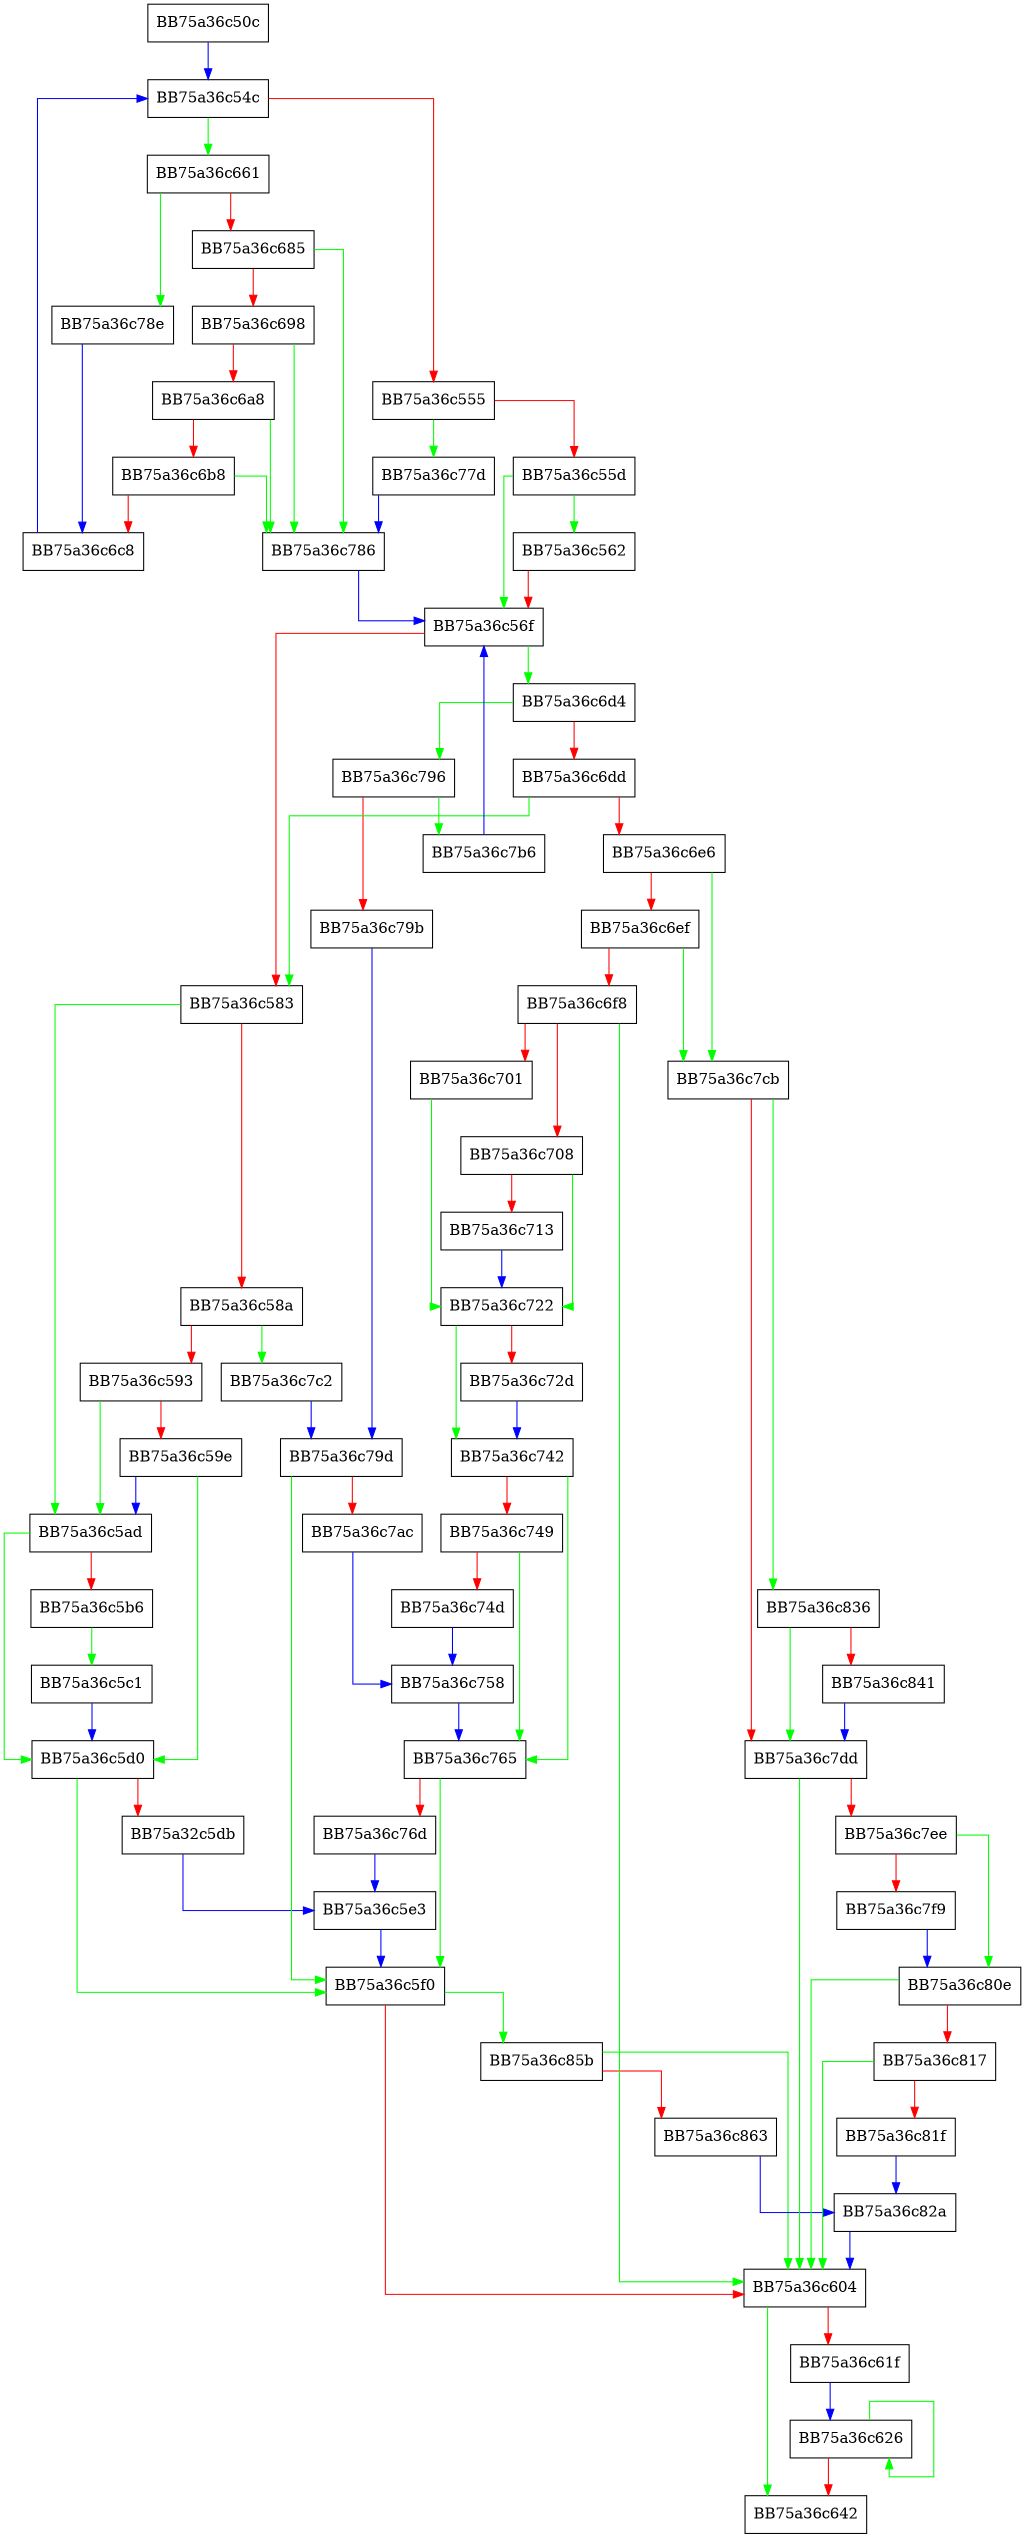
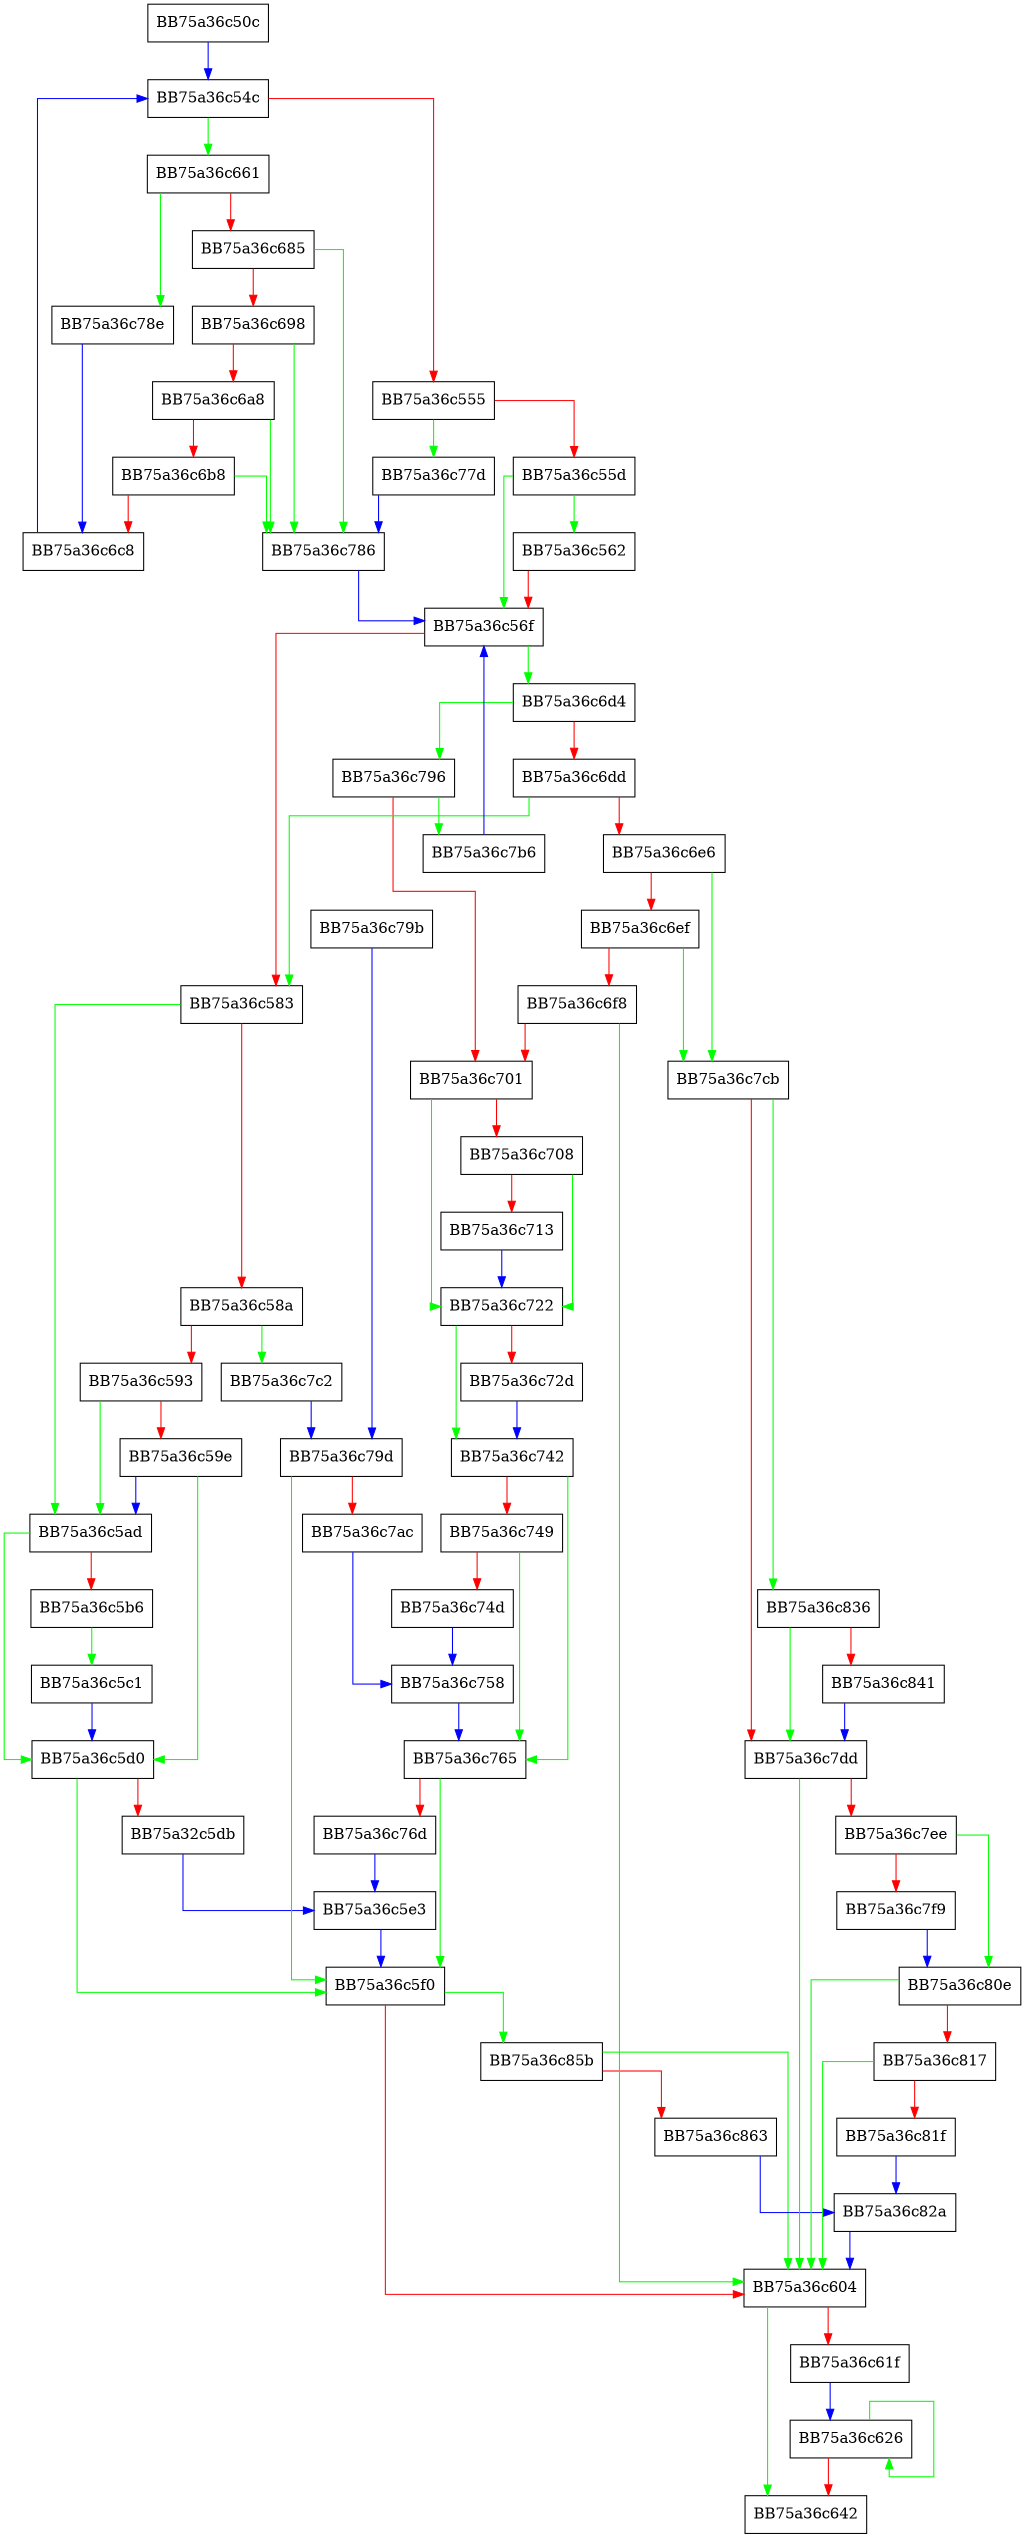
(363, 848) -> (467, 891)
(557, 1075) -> (497, 1112)
